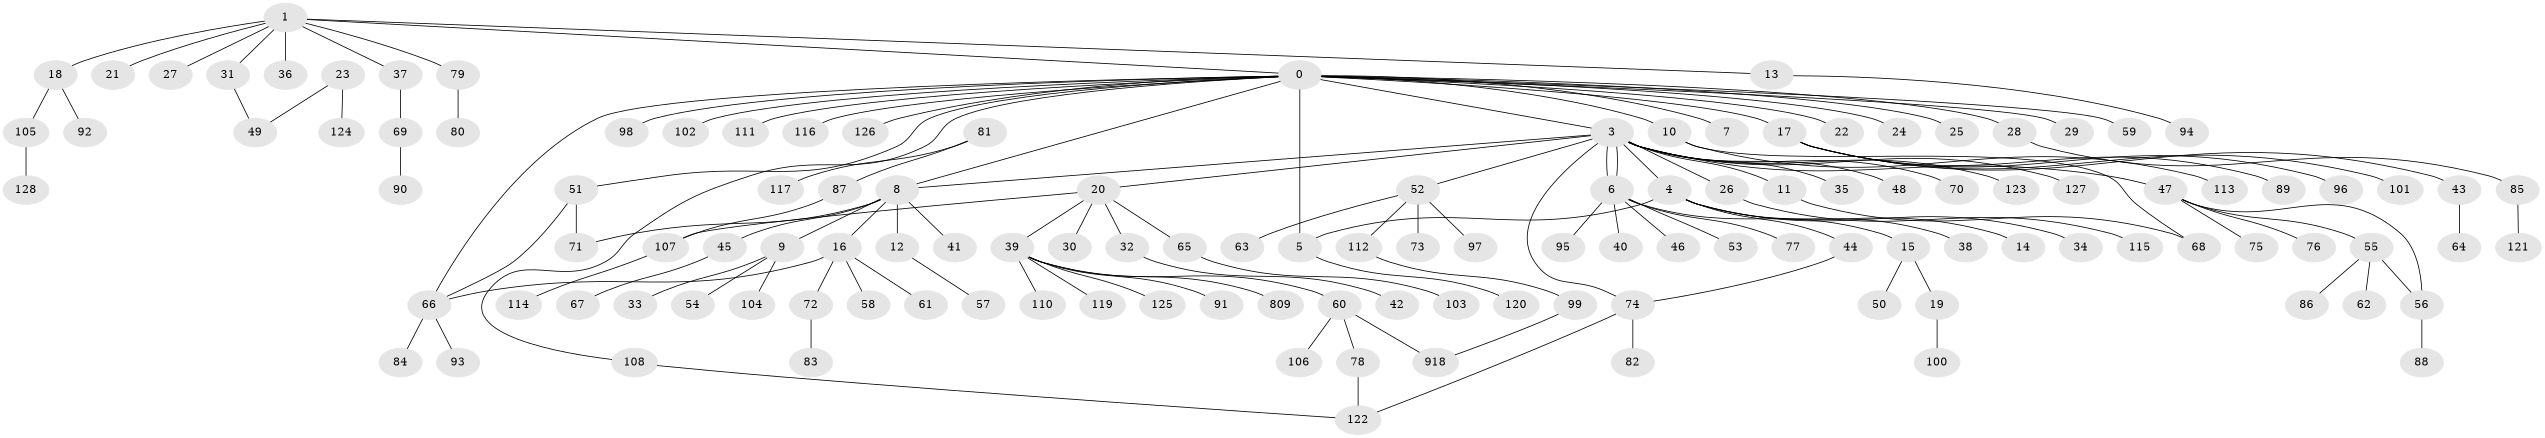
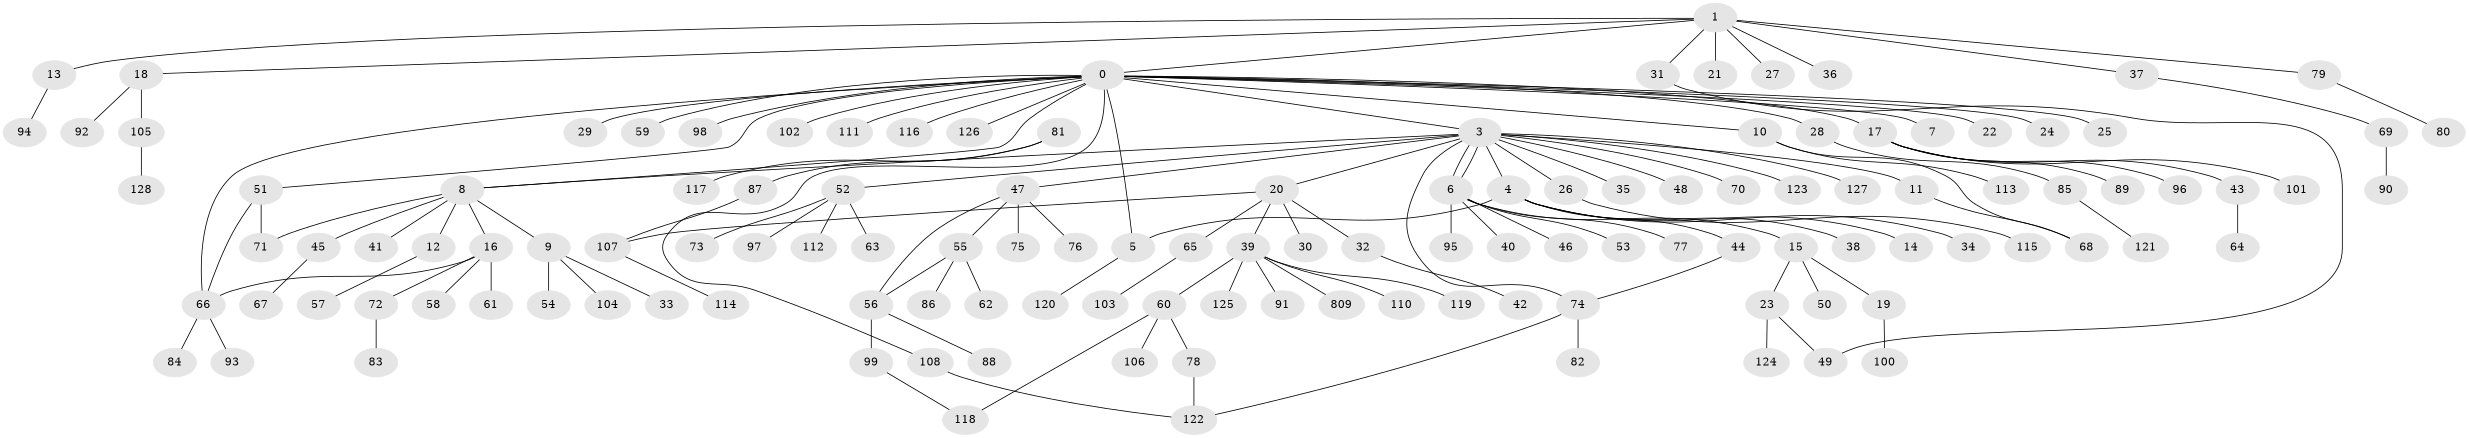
(1468, 276) -> (871, 330)
none -> (1782, 276)
(1436, 363) -> (966, 420)
